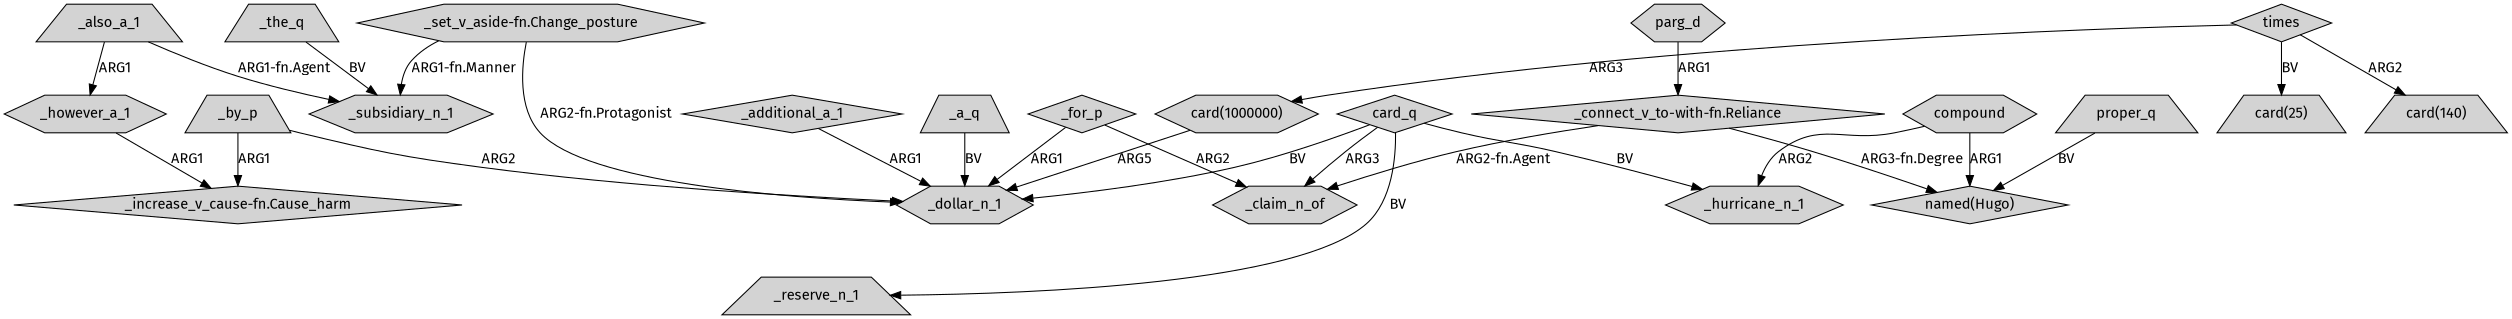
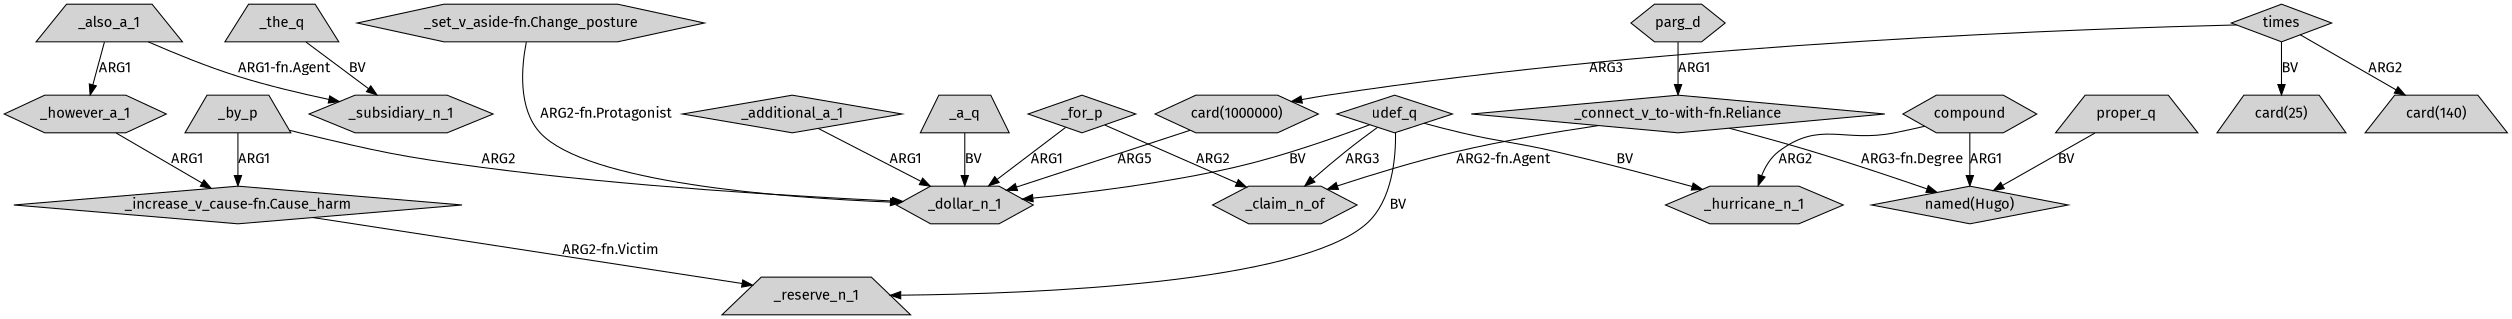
(414, 58) -> none
(1395, 114) -> (1395, 114)
none -> (528, 251)
